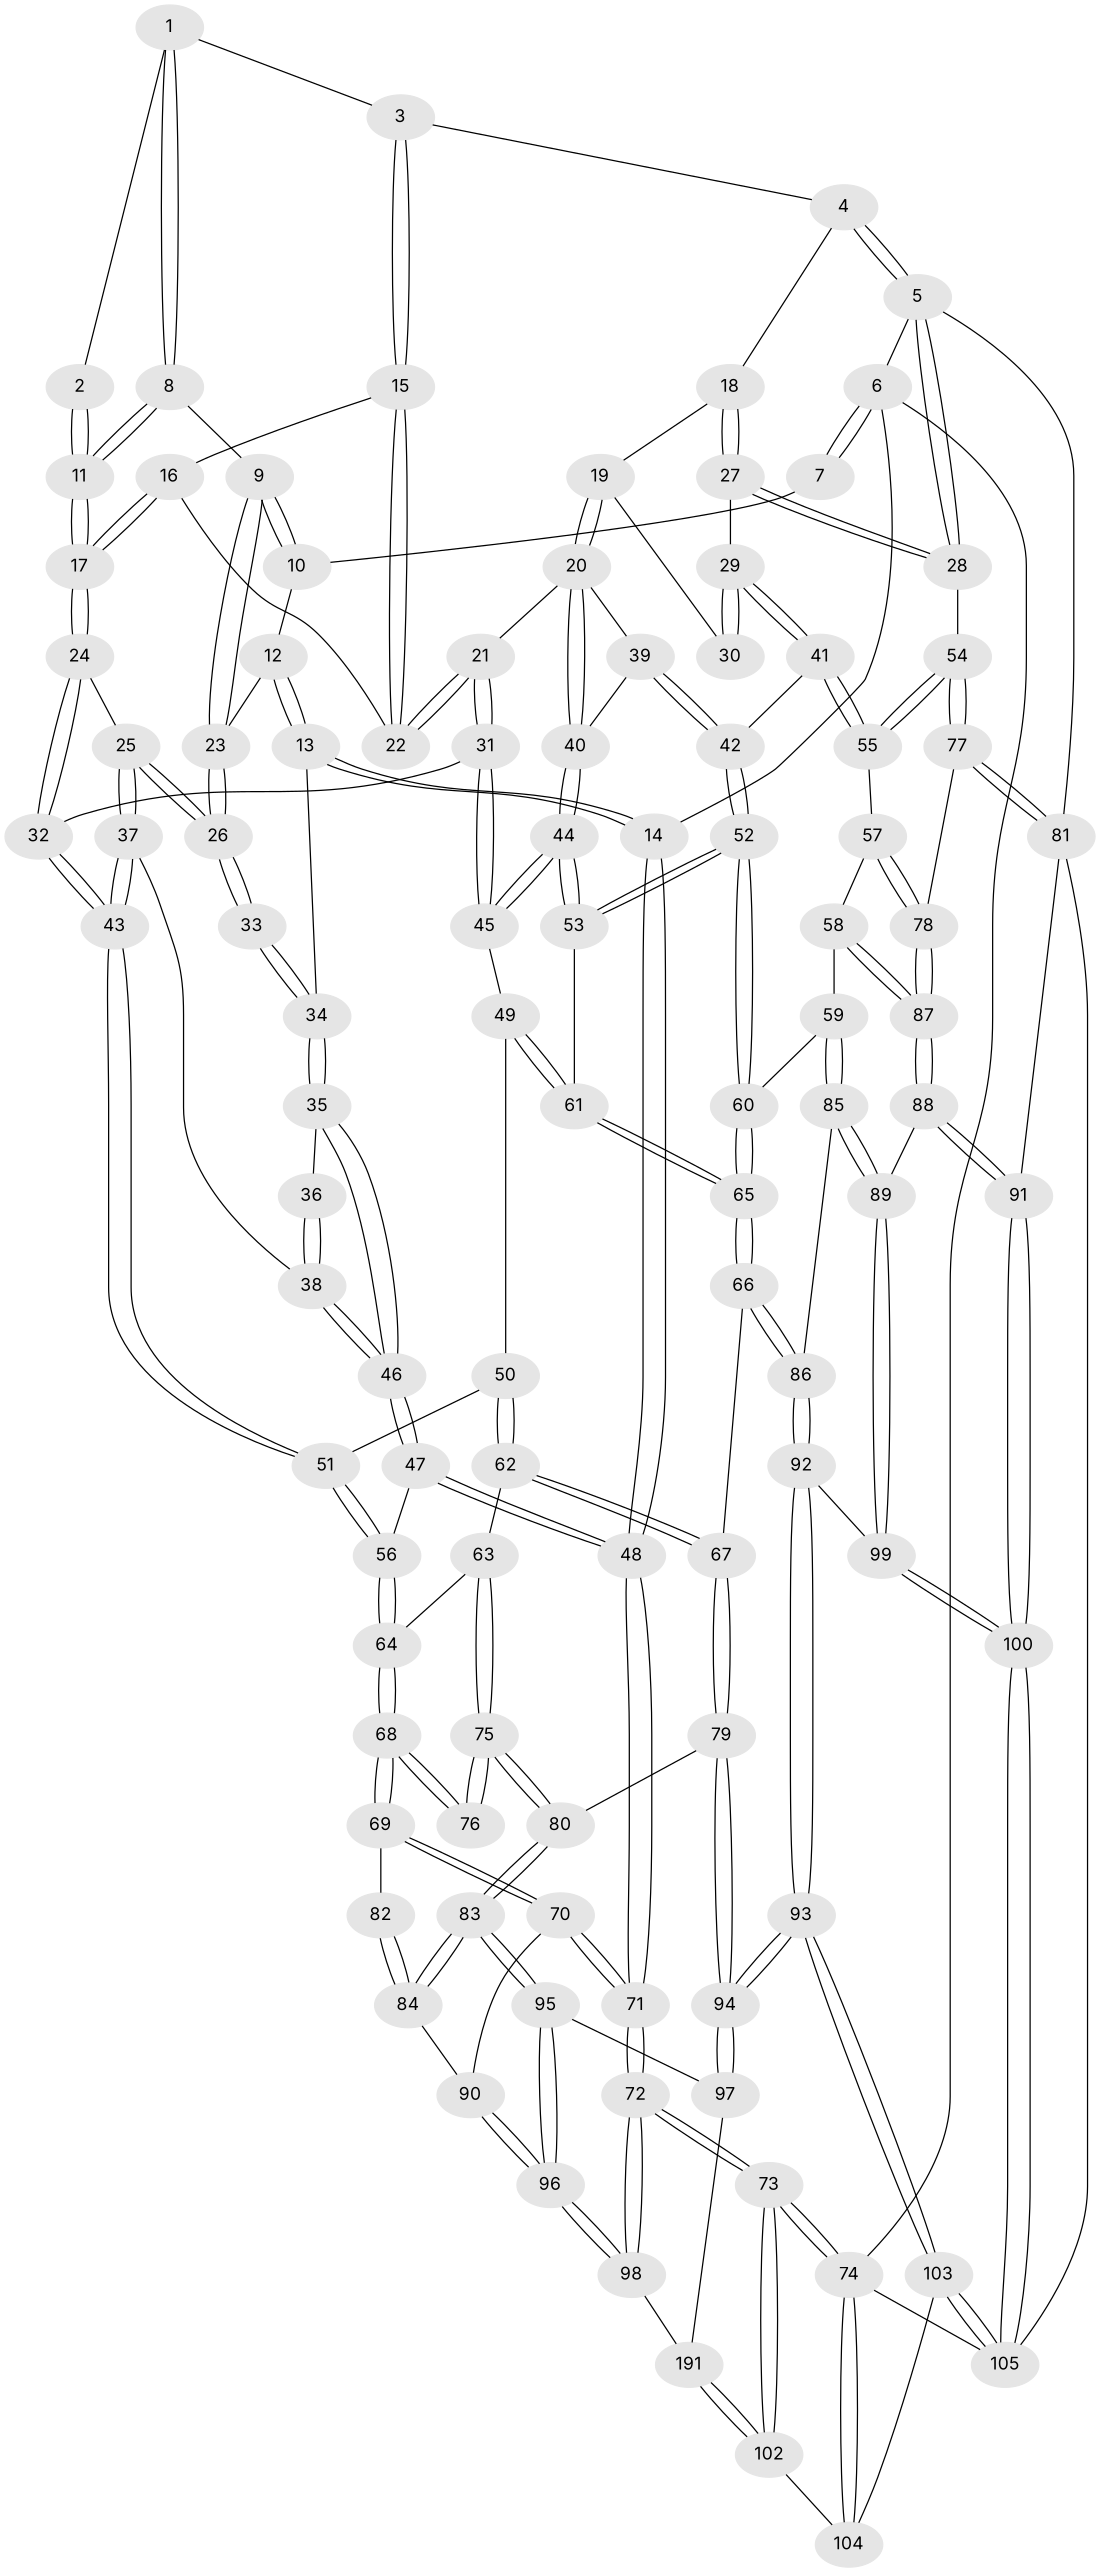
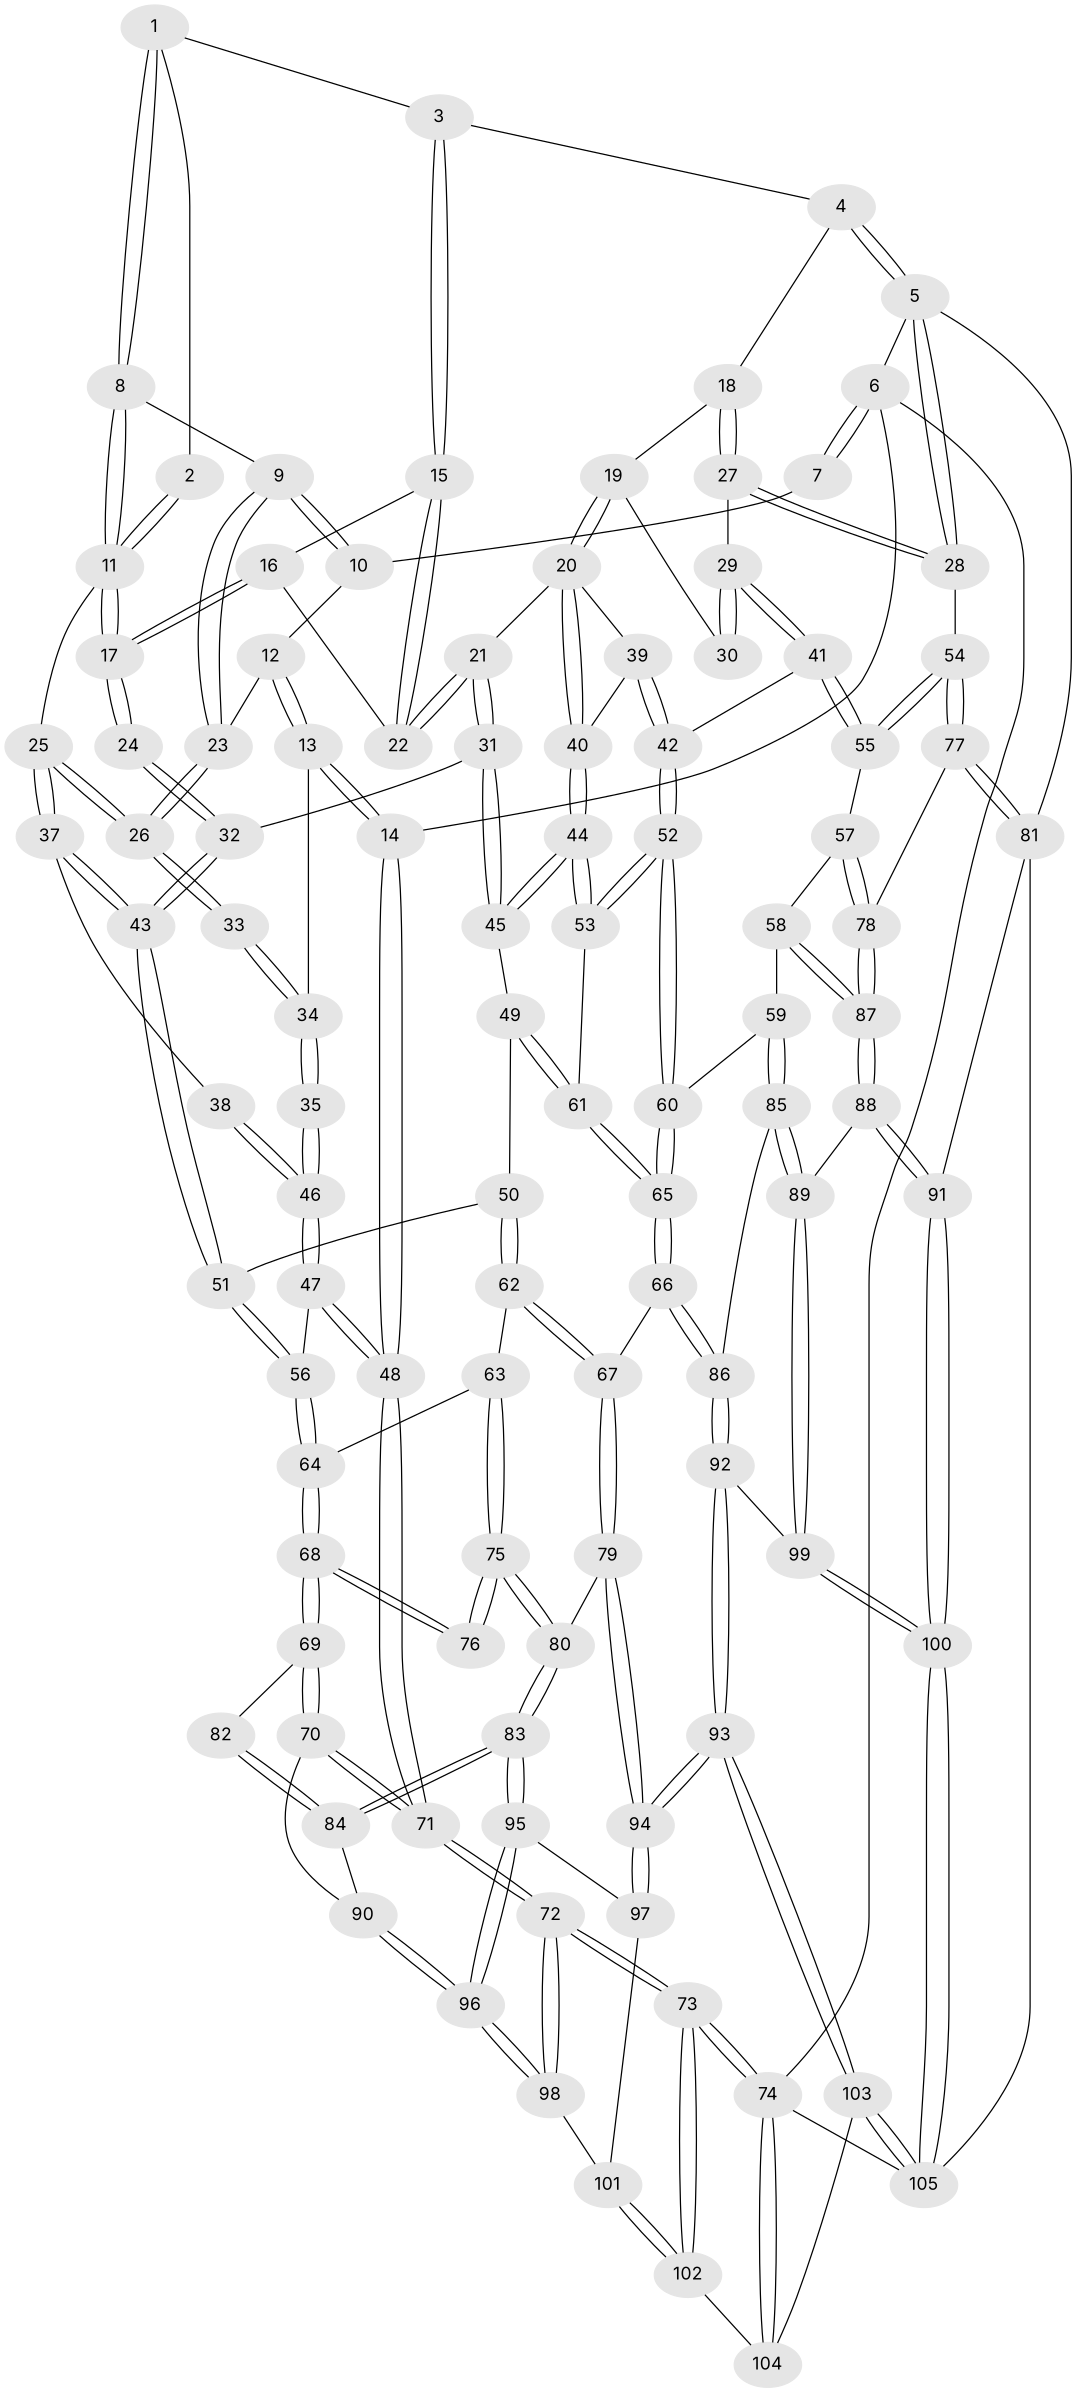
(103, 702) -> (58, 652)
(312, 1196) -> none
(689, 2365) -> (608, 2185)
